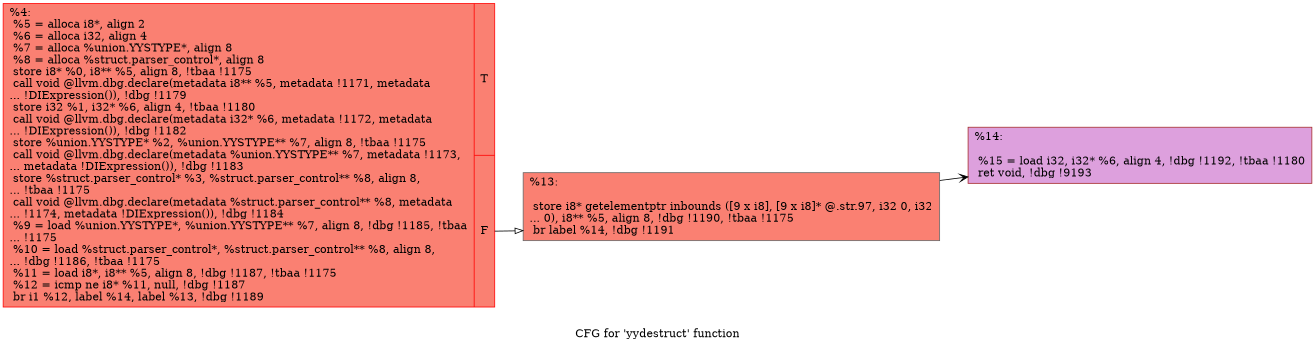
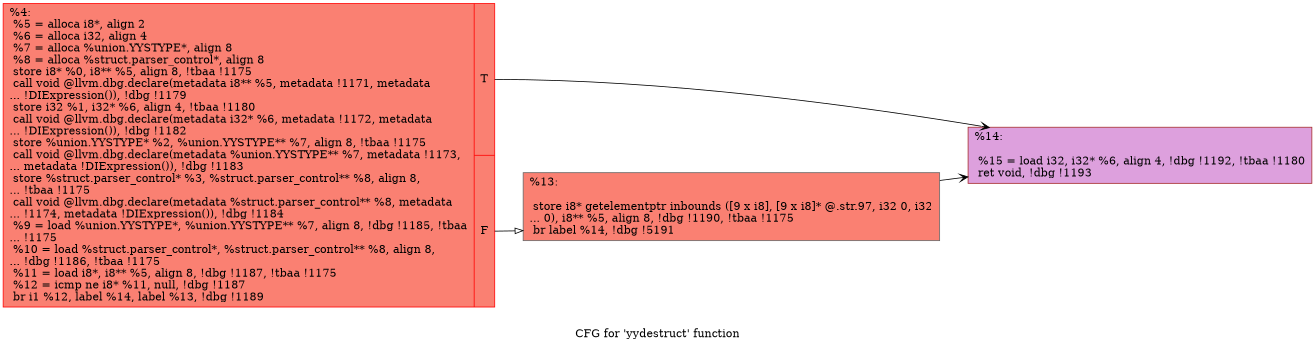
none -> (739, 94)
(1033, 173) -> (1033, 173)
(602, 230) -> (602, 230)
